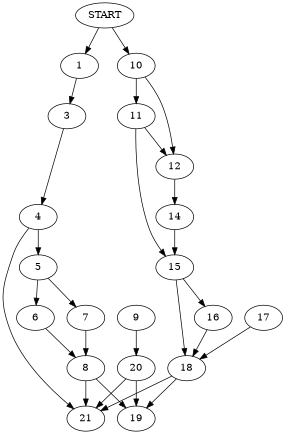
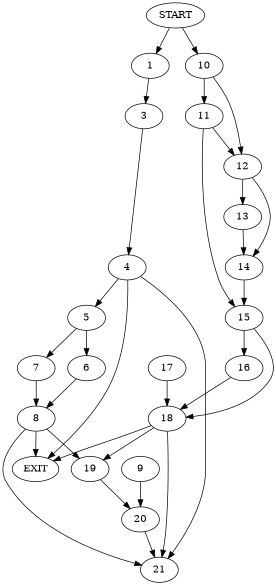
none -> (243, 217)
(136, 389) -> (113, 492)
none -> (35, 469)
